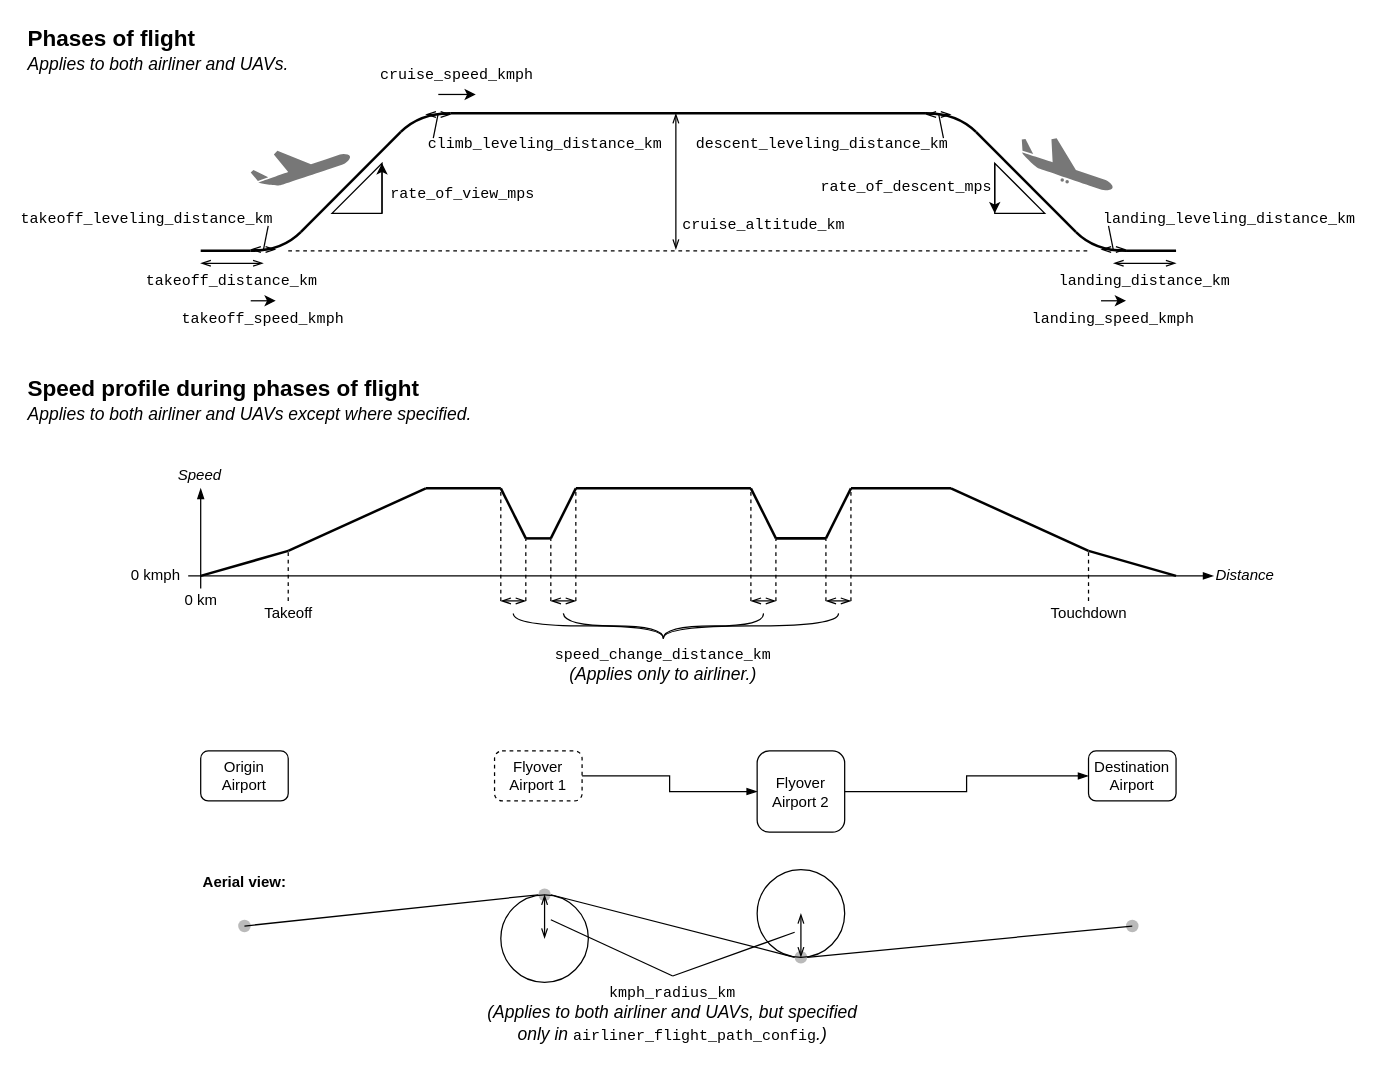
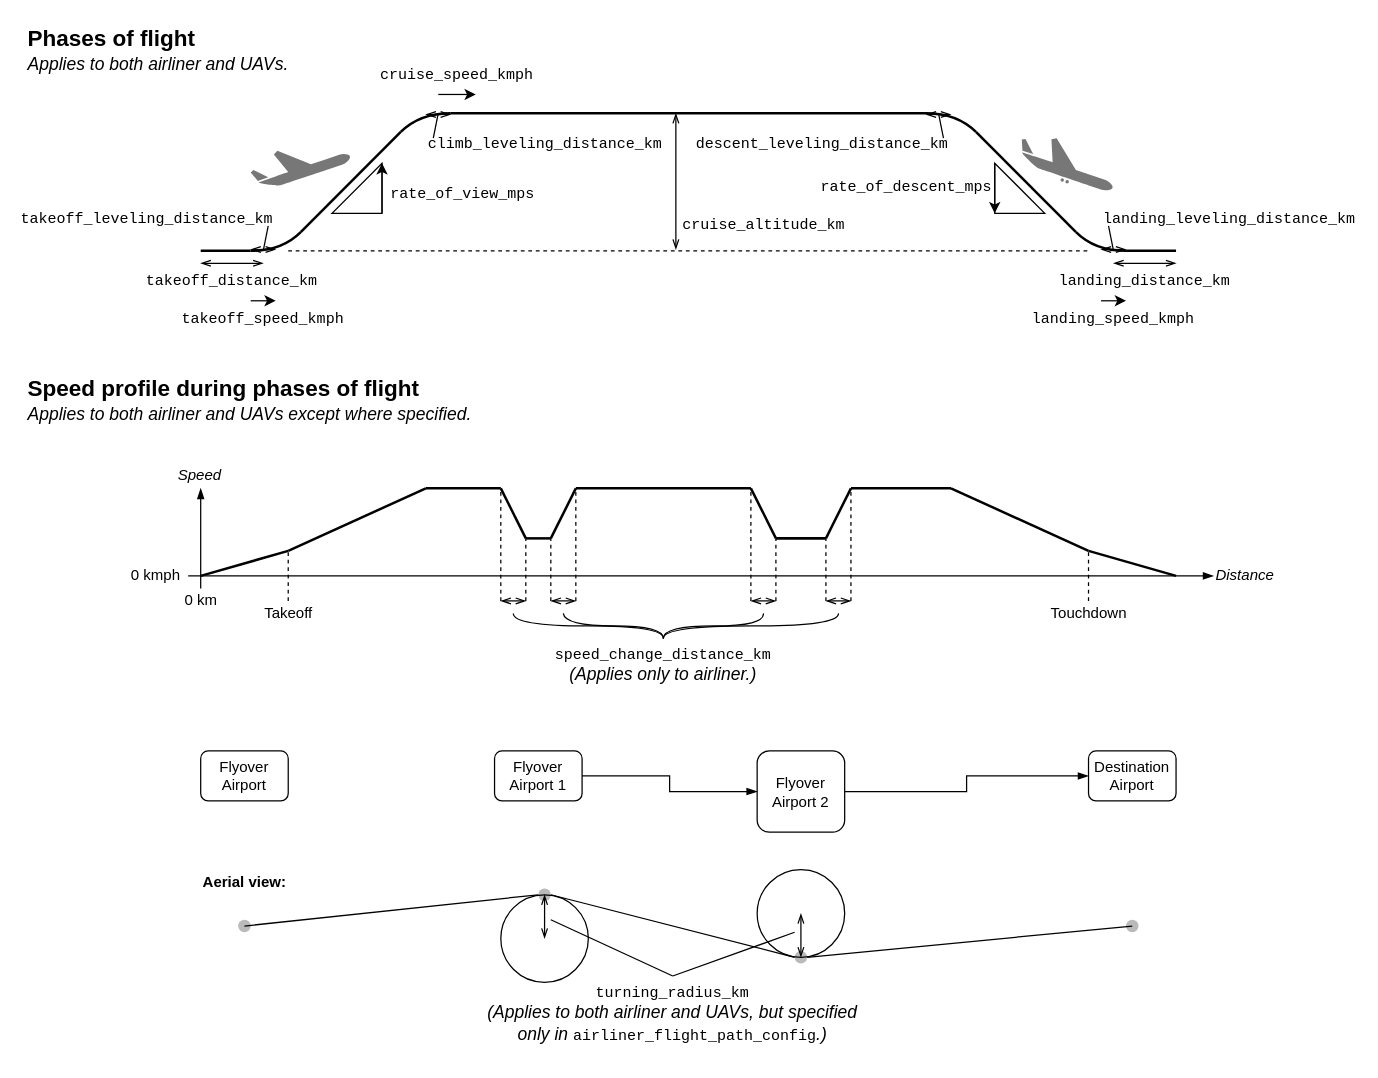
(244, 776) -> (244, 776)
(538, 776) -> (538, 776)
(673, 1011) -> (673, 1011)
